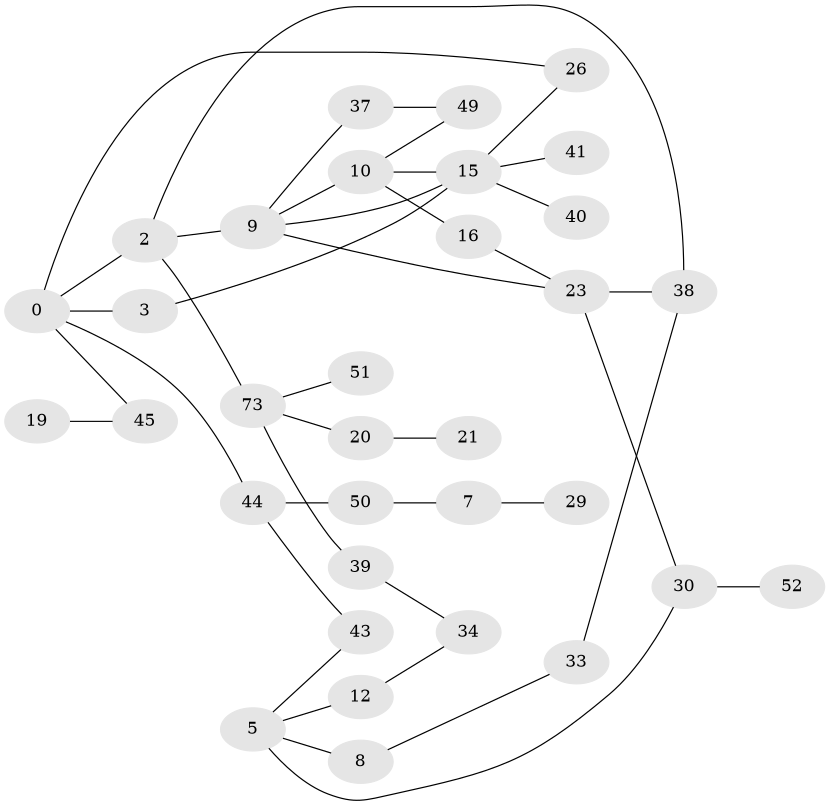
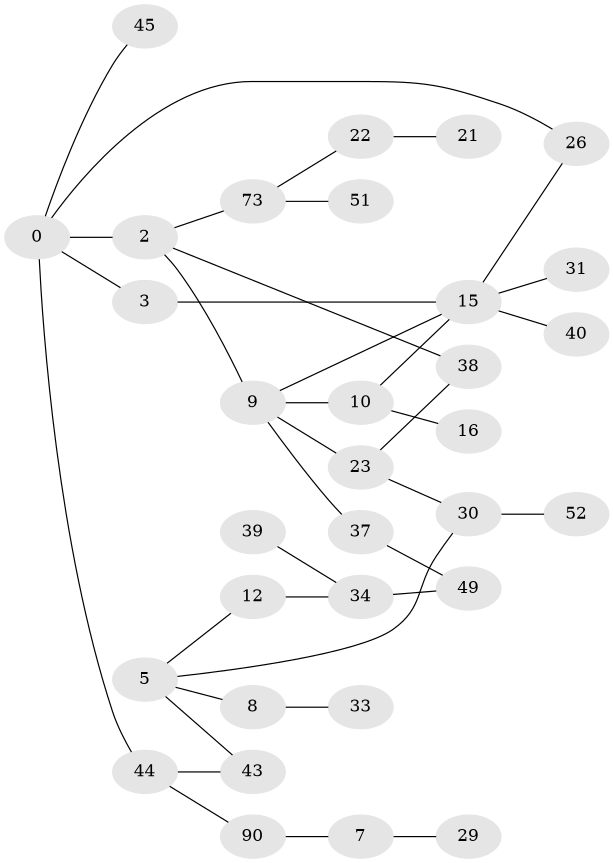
(415, 140) -> (411, 593)
(577, 153) -> (577, 270)
(523, 264) -> none
(37, 421) -> none
(361, 438) -> (361, 137)
(631, 477) -> none
(299, 491) -> none
(361, 503) -> (253, 837)
